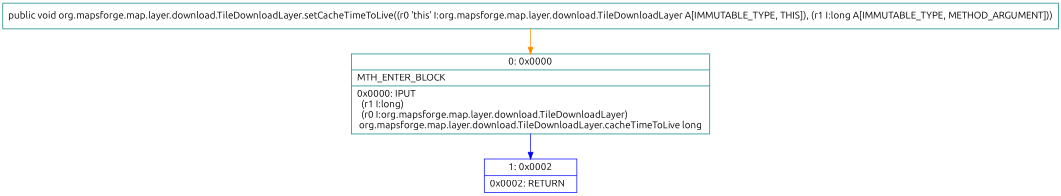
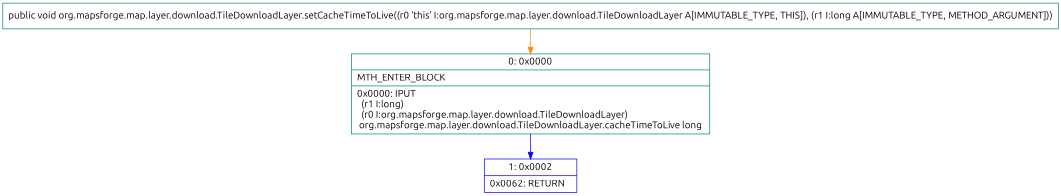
(531, 184) -> (531, 184)
